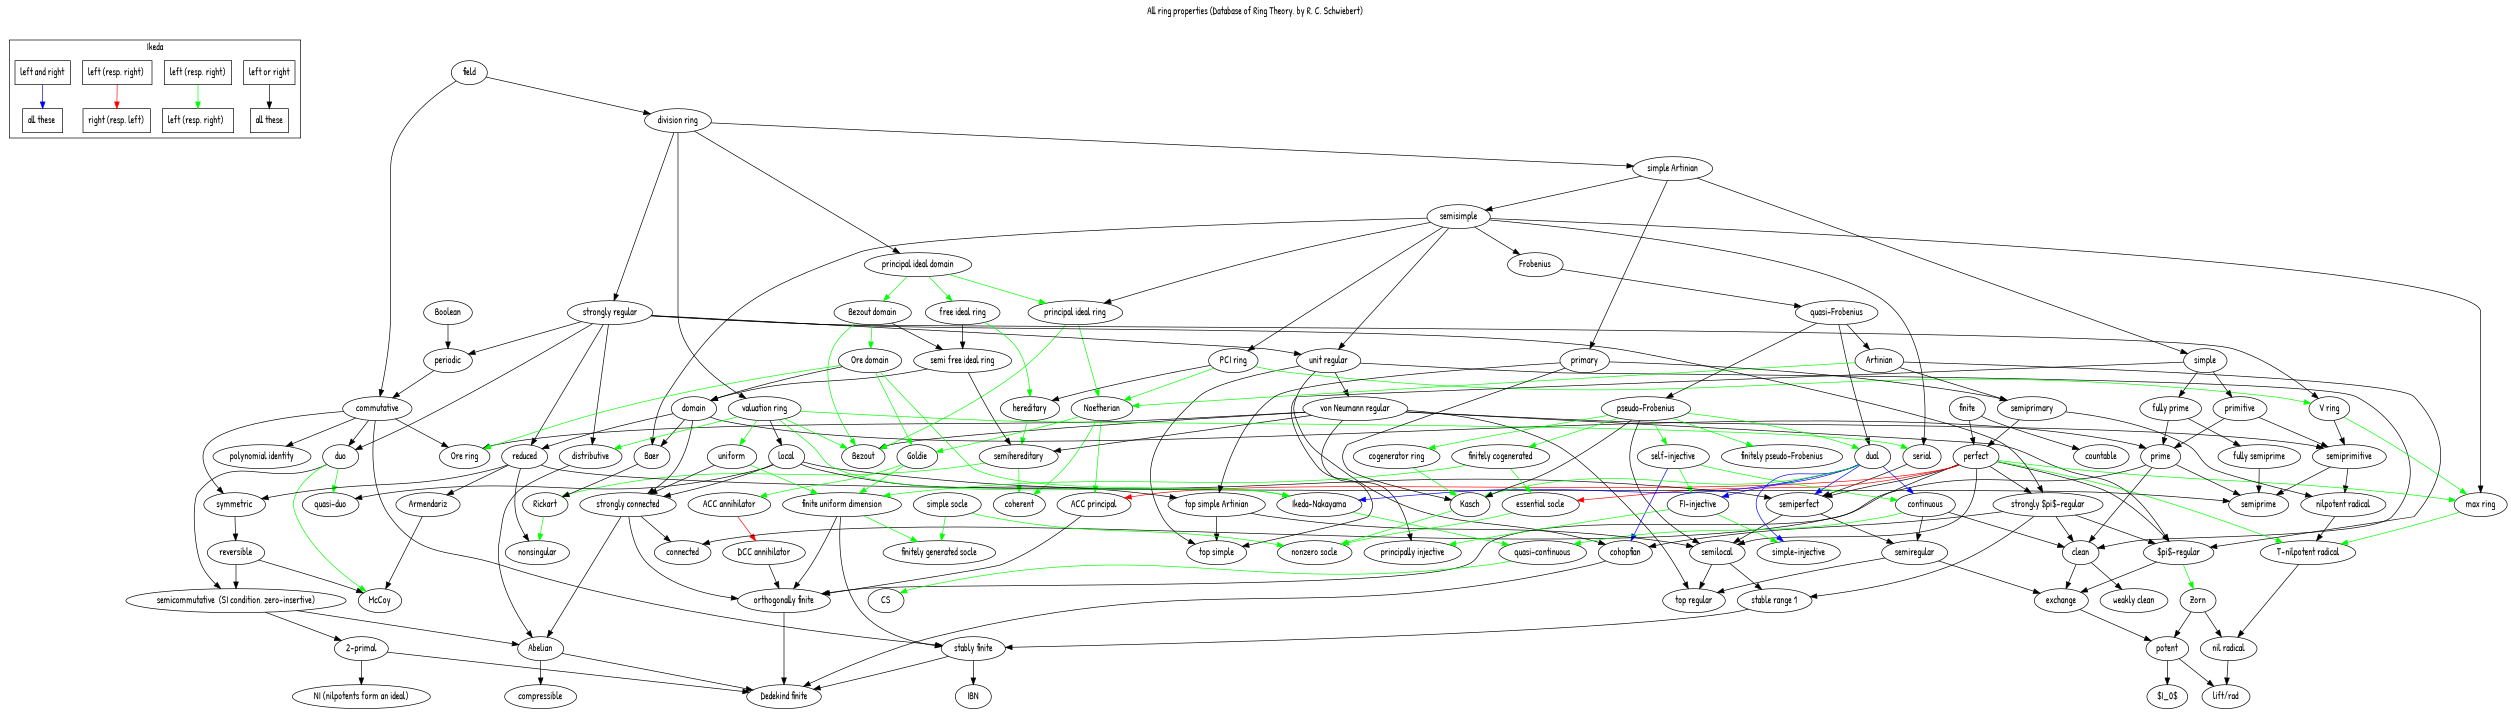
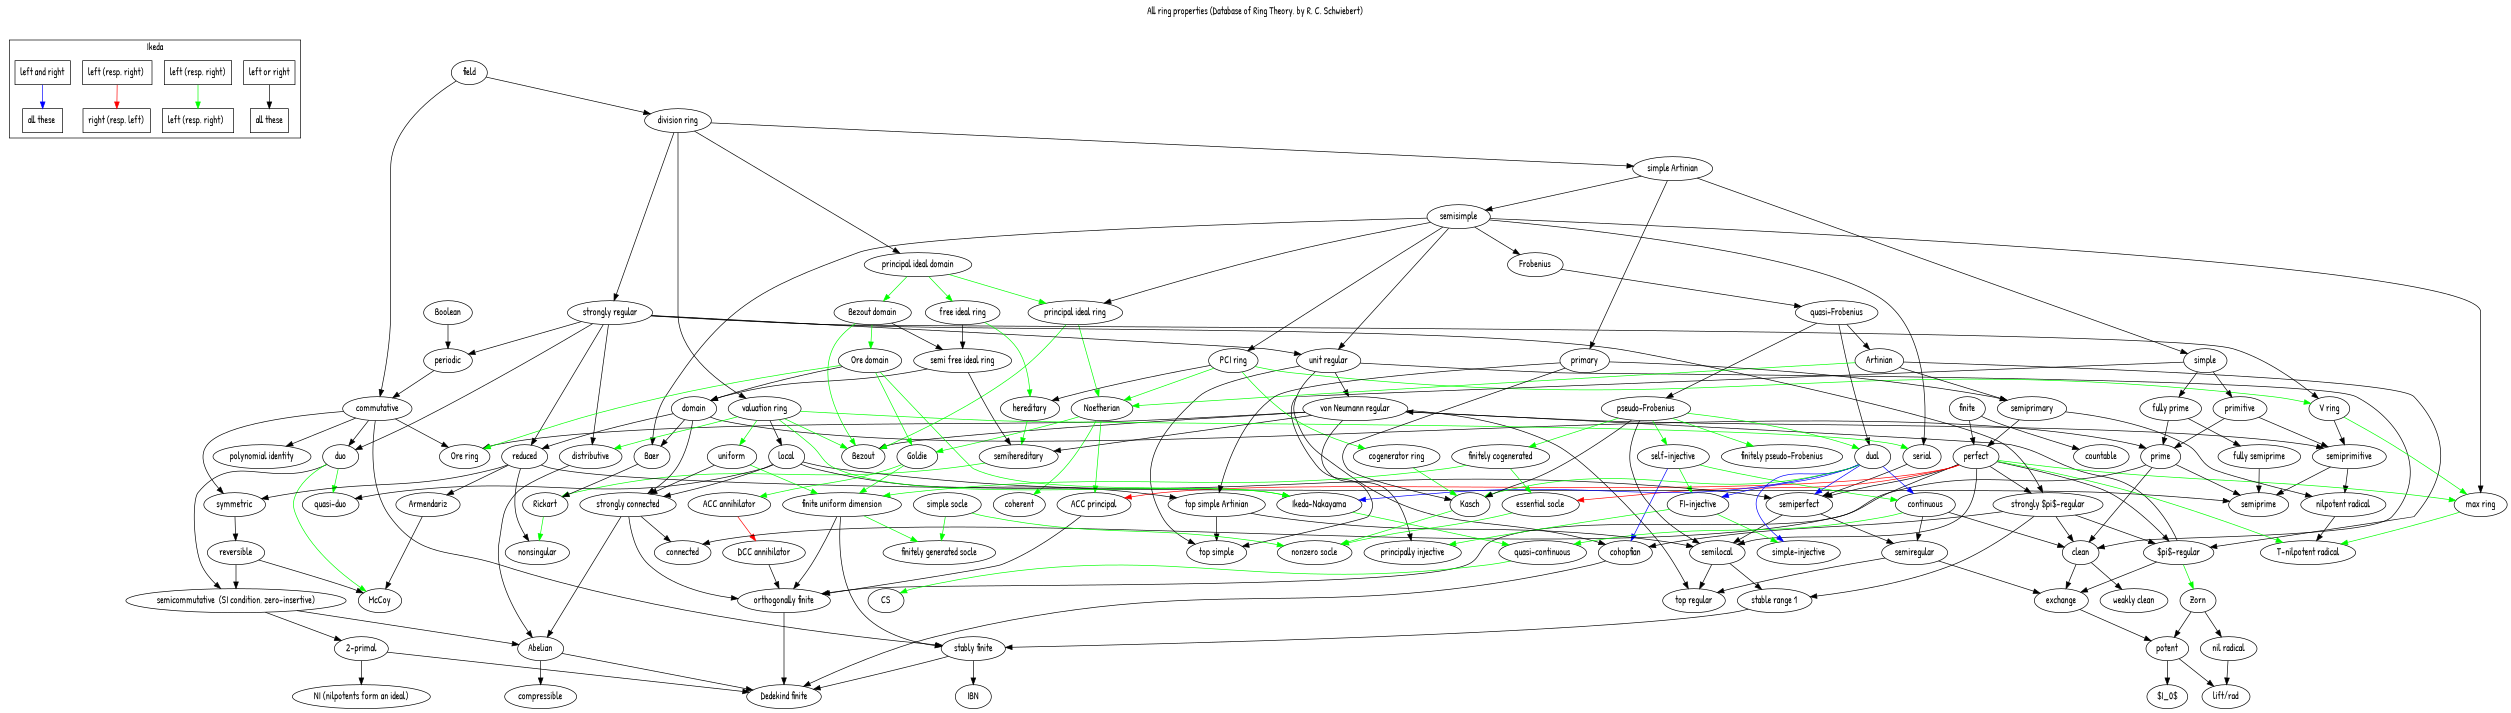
(1509, 433) -> (1280, 409)
(1859, 436) -> (1852, 435)
(1019, 476) -> none
(2270, 598) -> none
